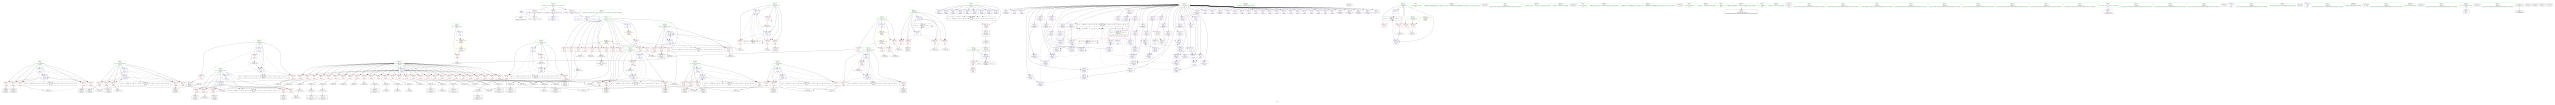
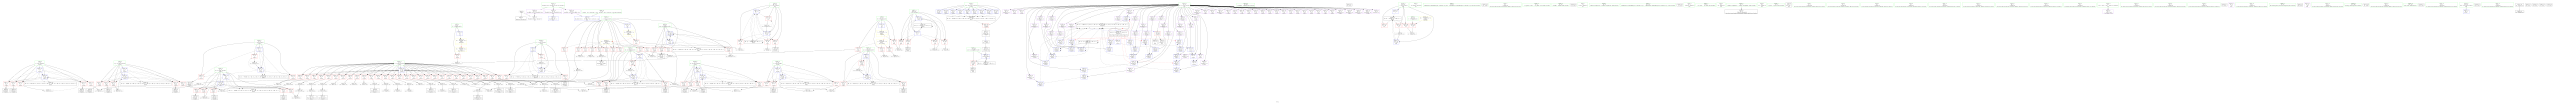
(571, 49) -> none
